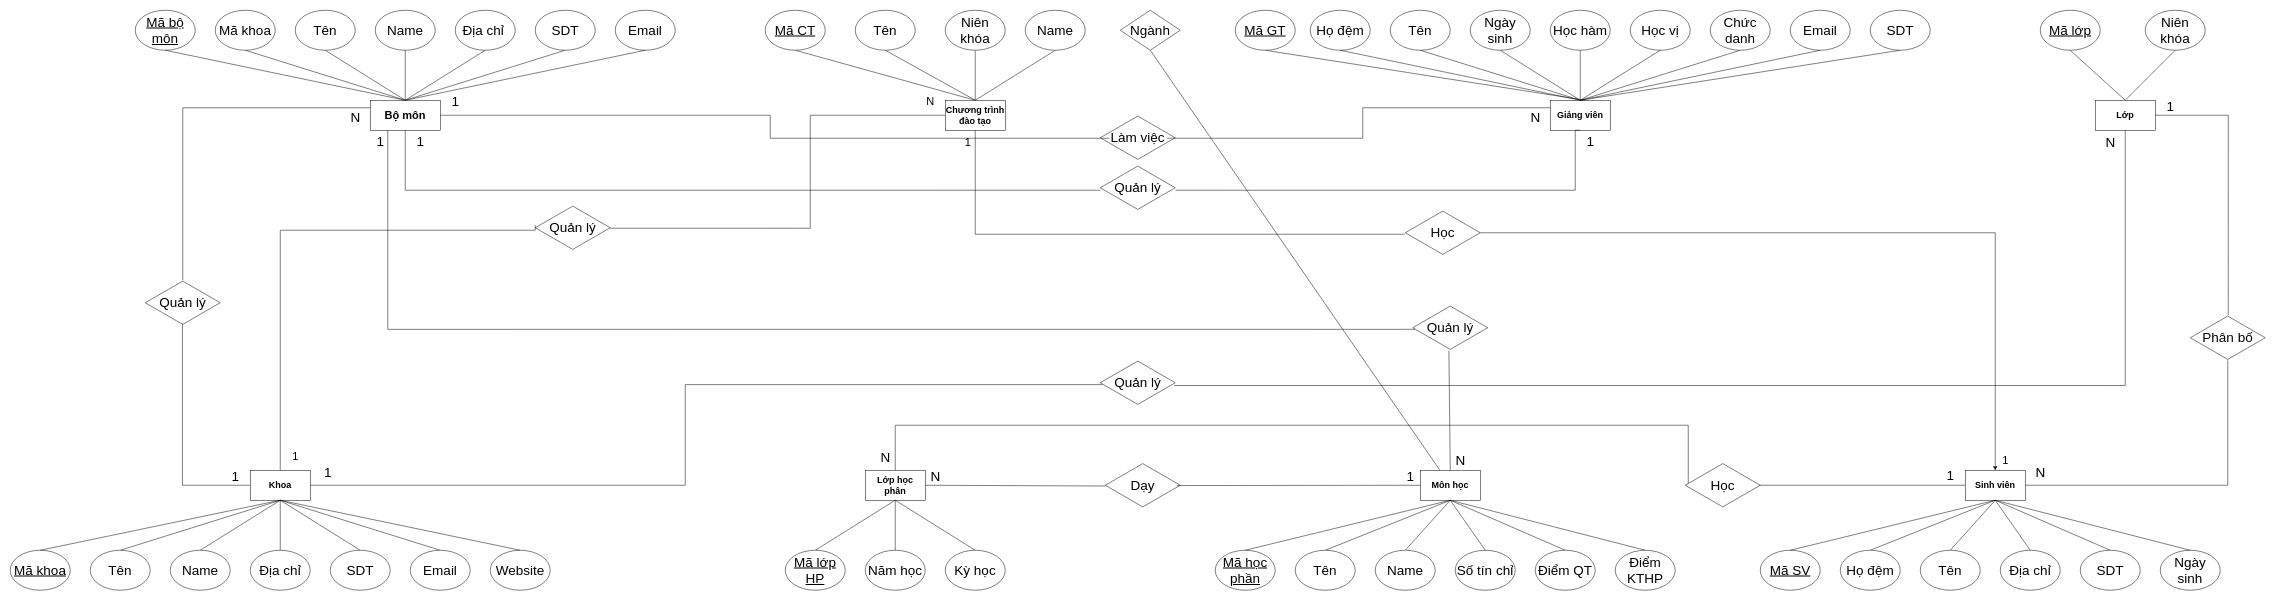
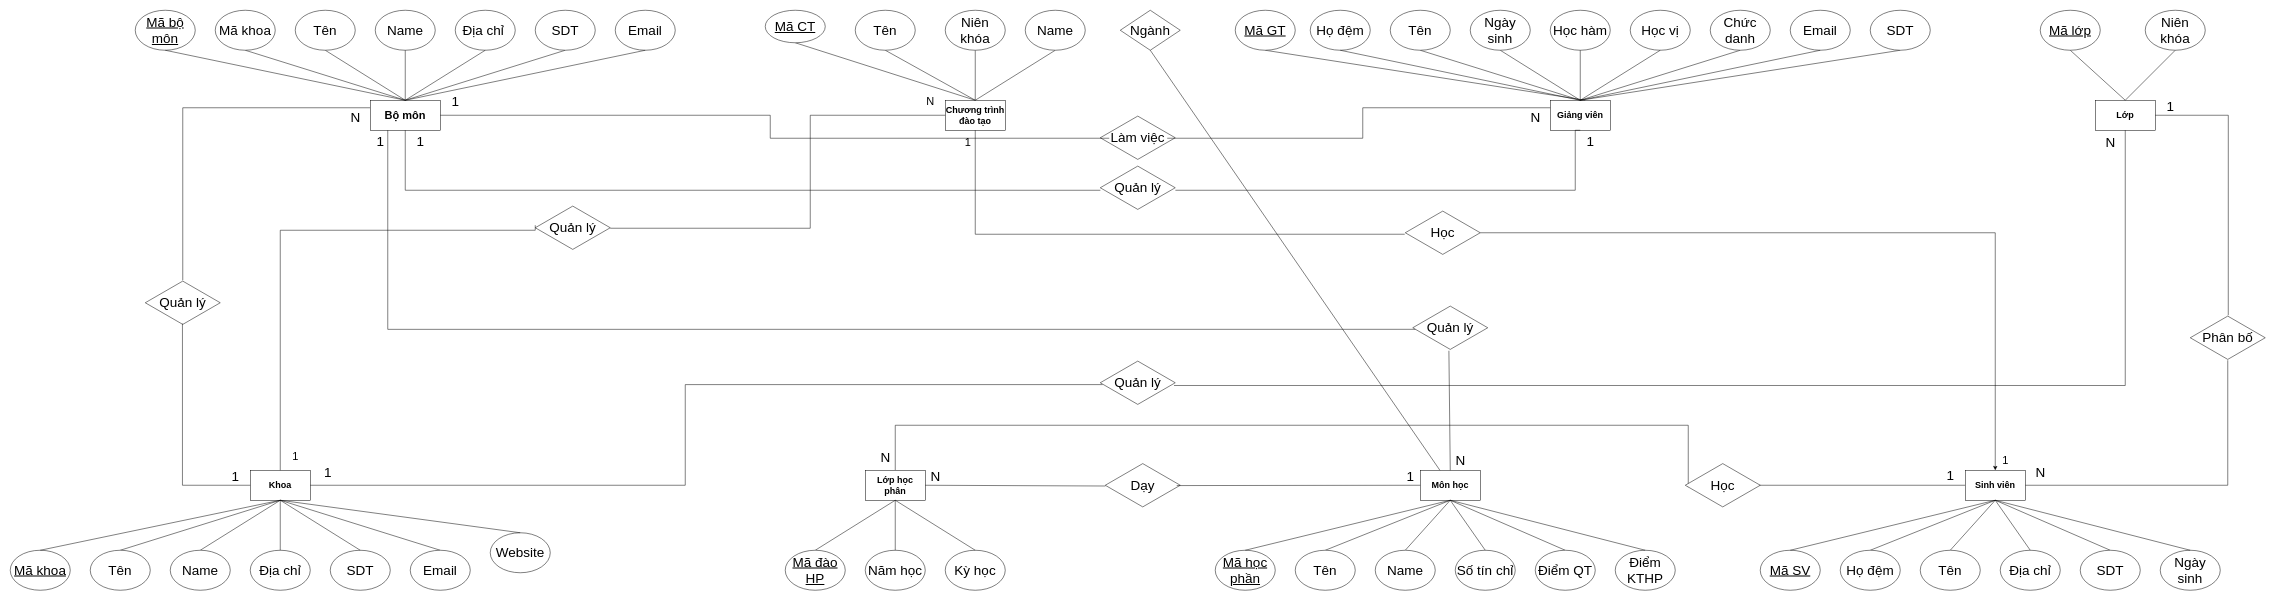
(795, 30) -> (795, 27)
(520, 570) -> (520, 553)
(815, 570) -> (815, 570)
